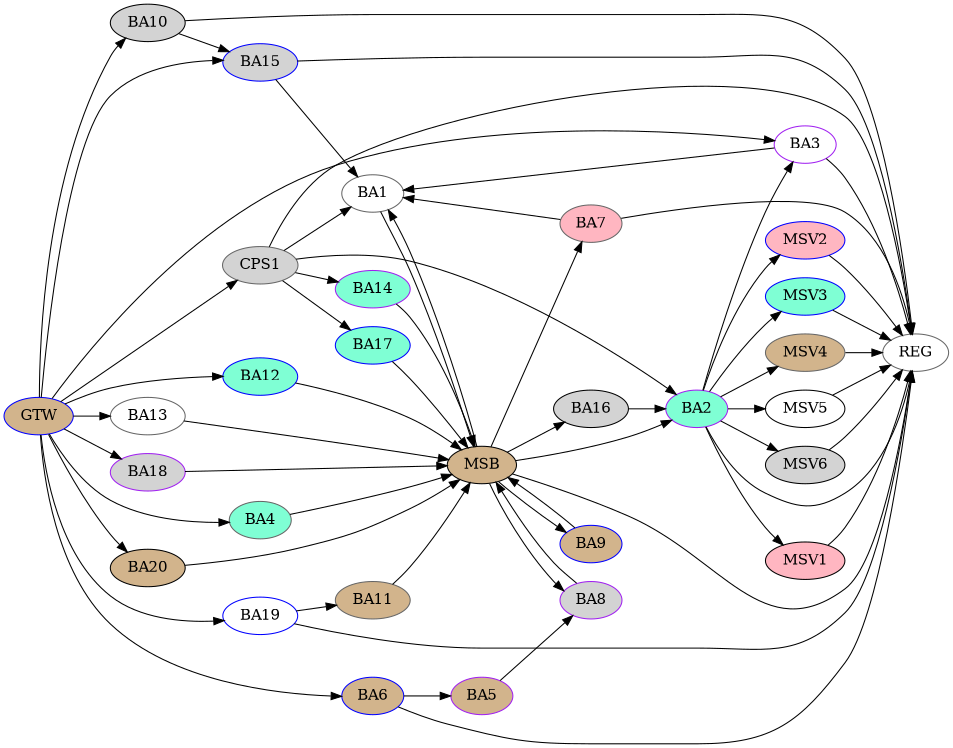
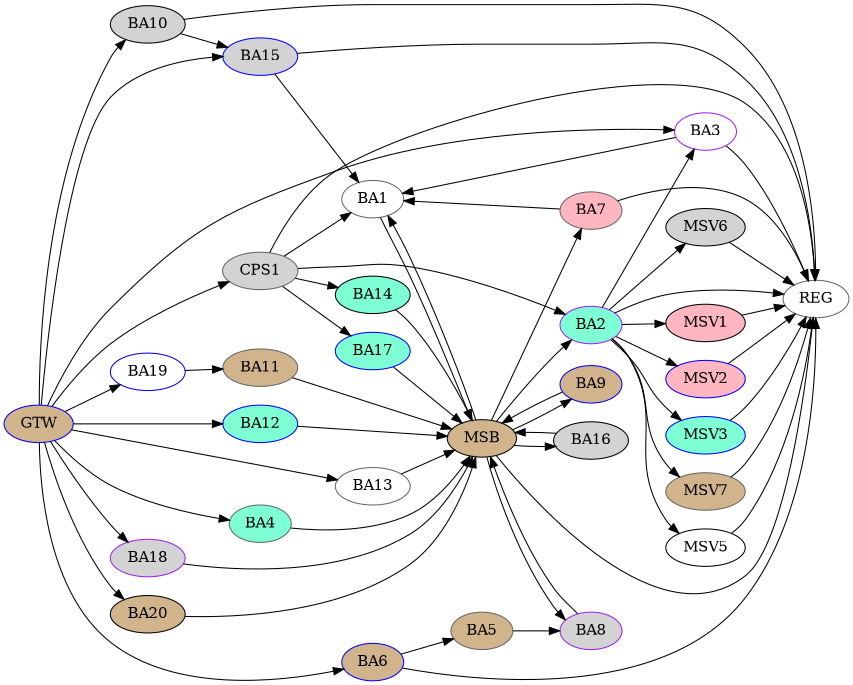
(373, 289) -> (373, 295)
(805, 353) -> (706, 491)
(642, 409) -> (541, 433)
(695, 648) -> none
(482, 696) -> (482, 631)
